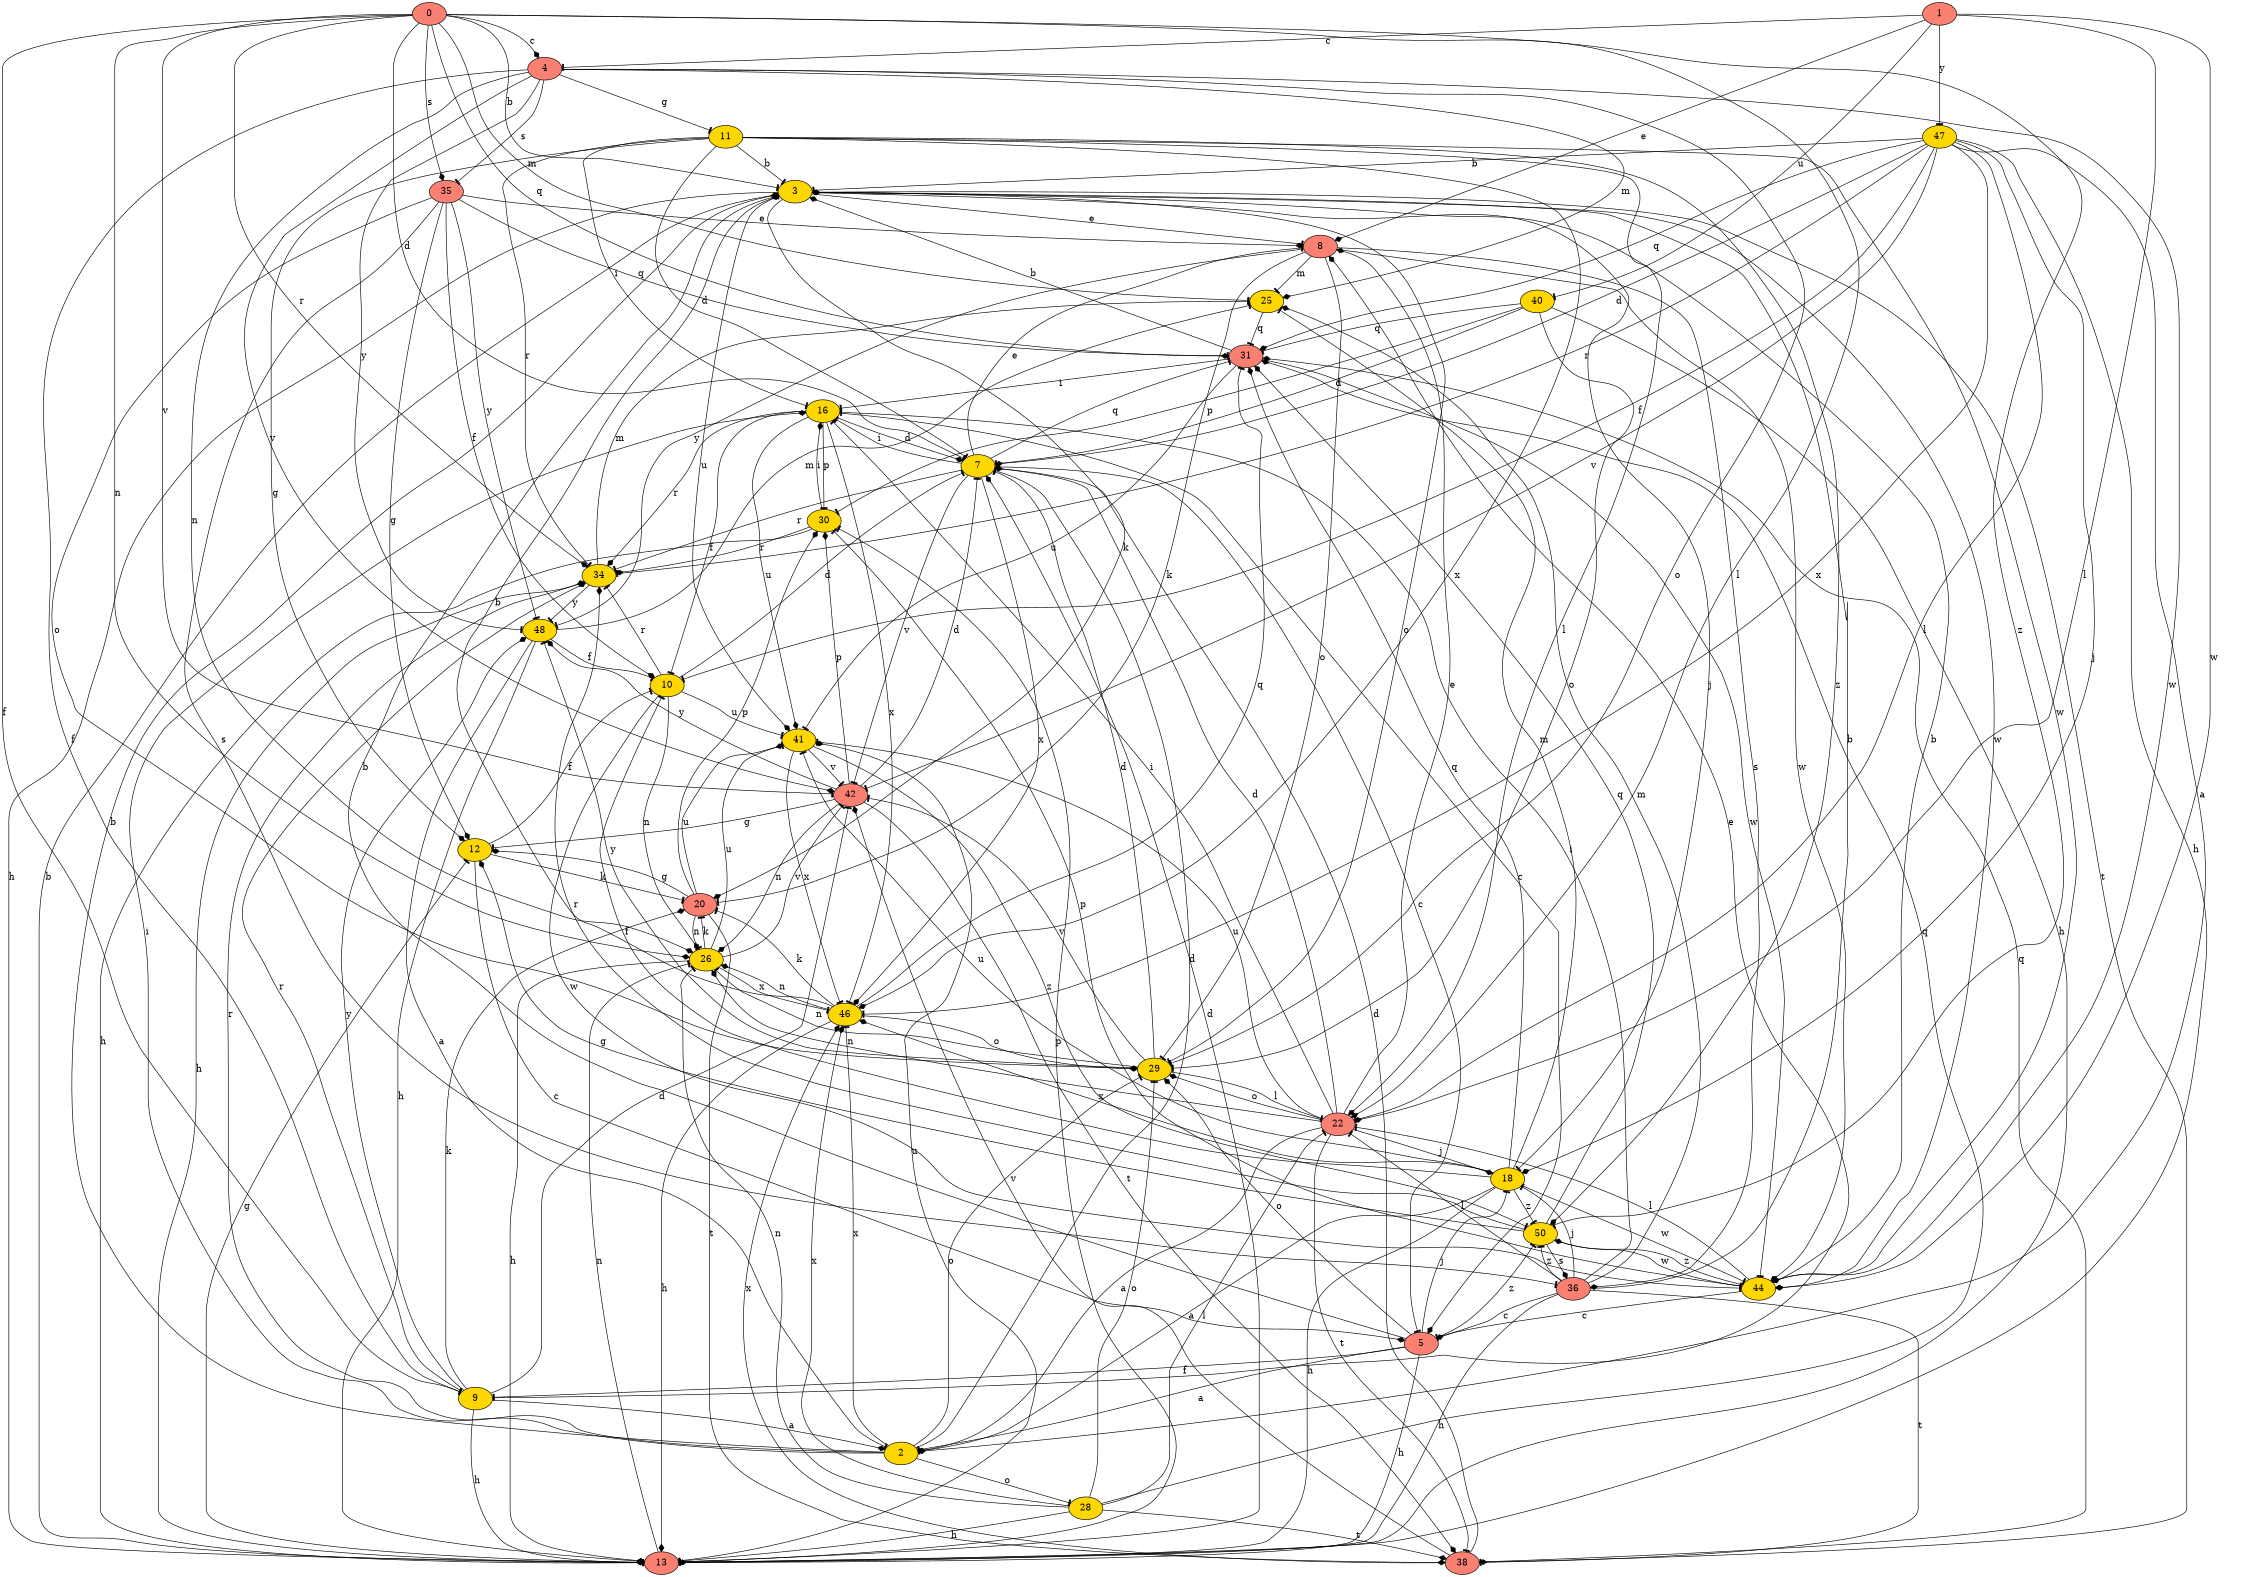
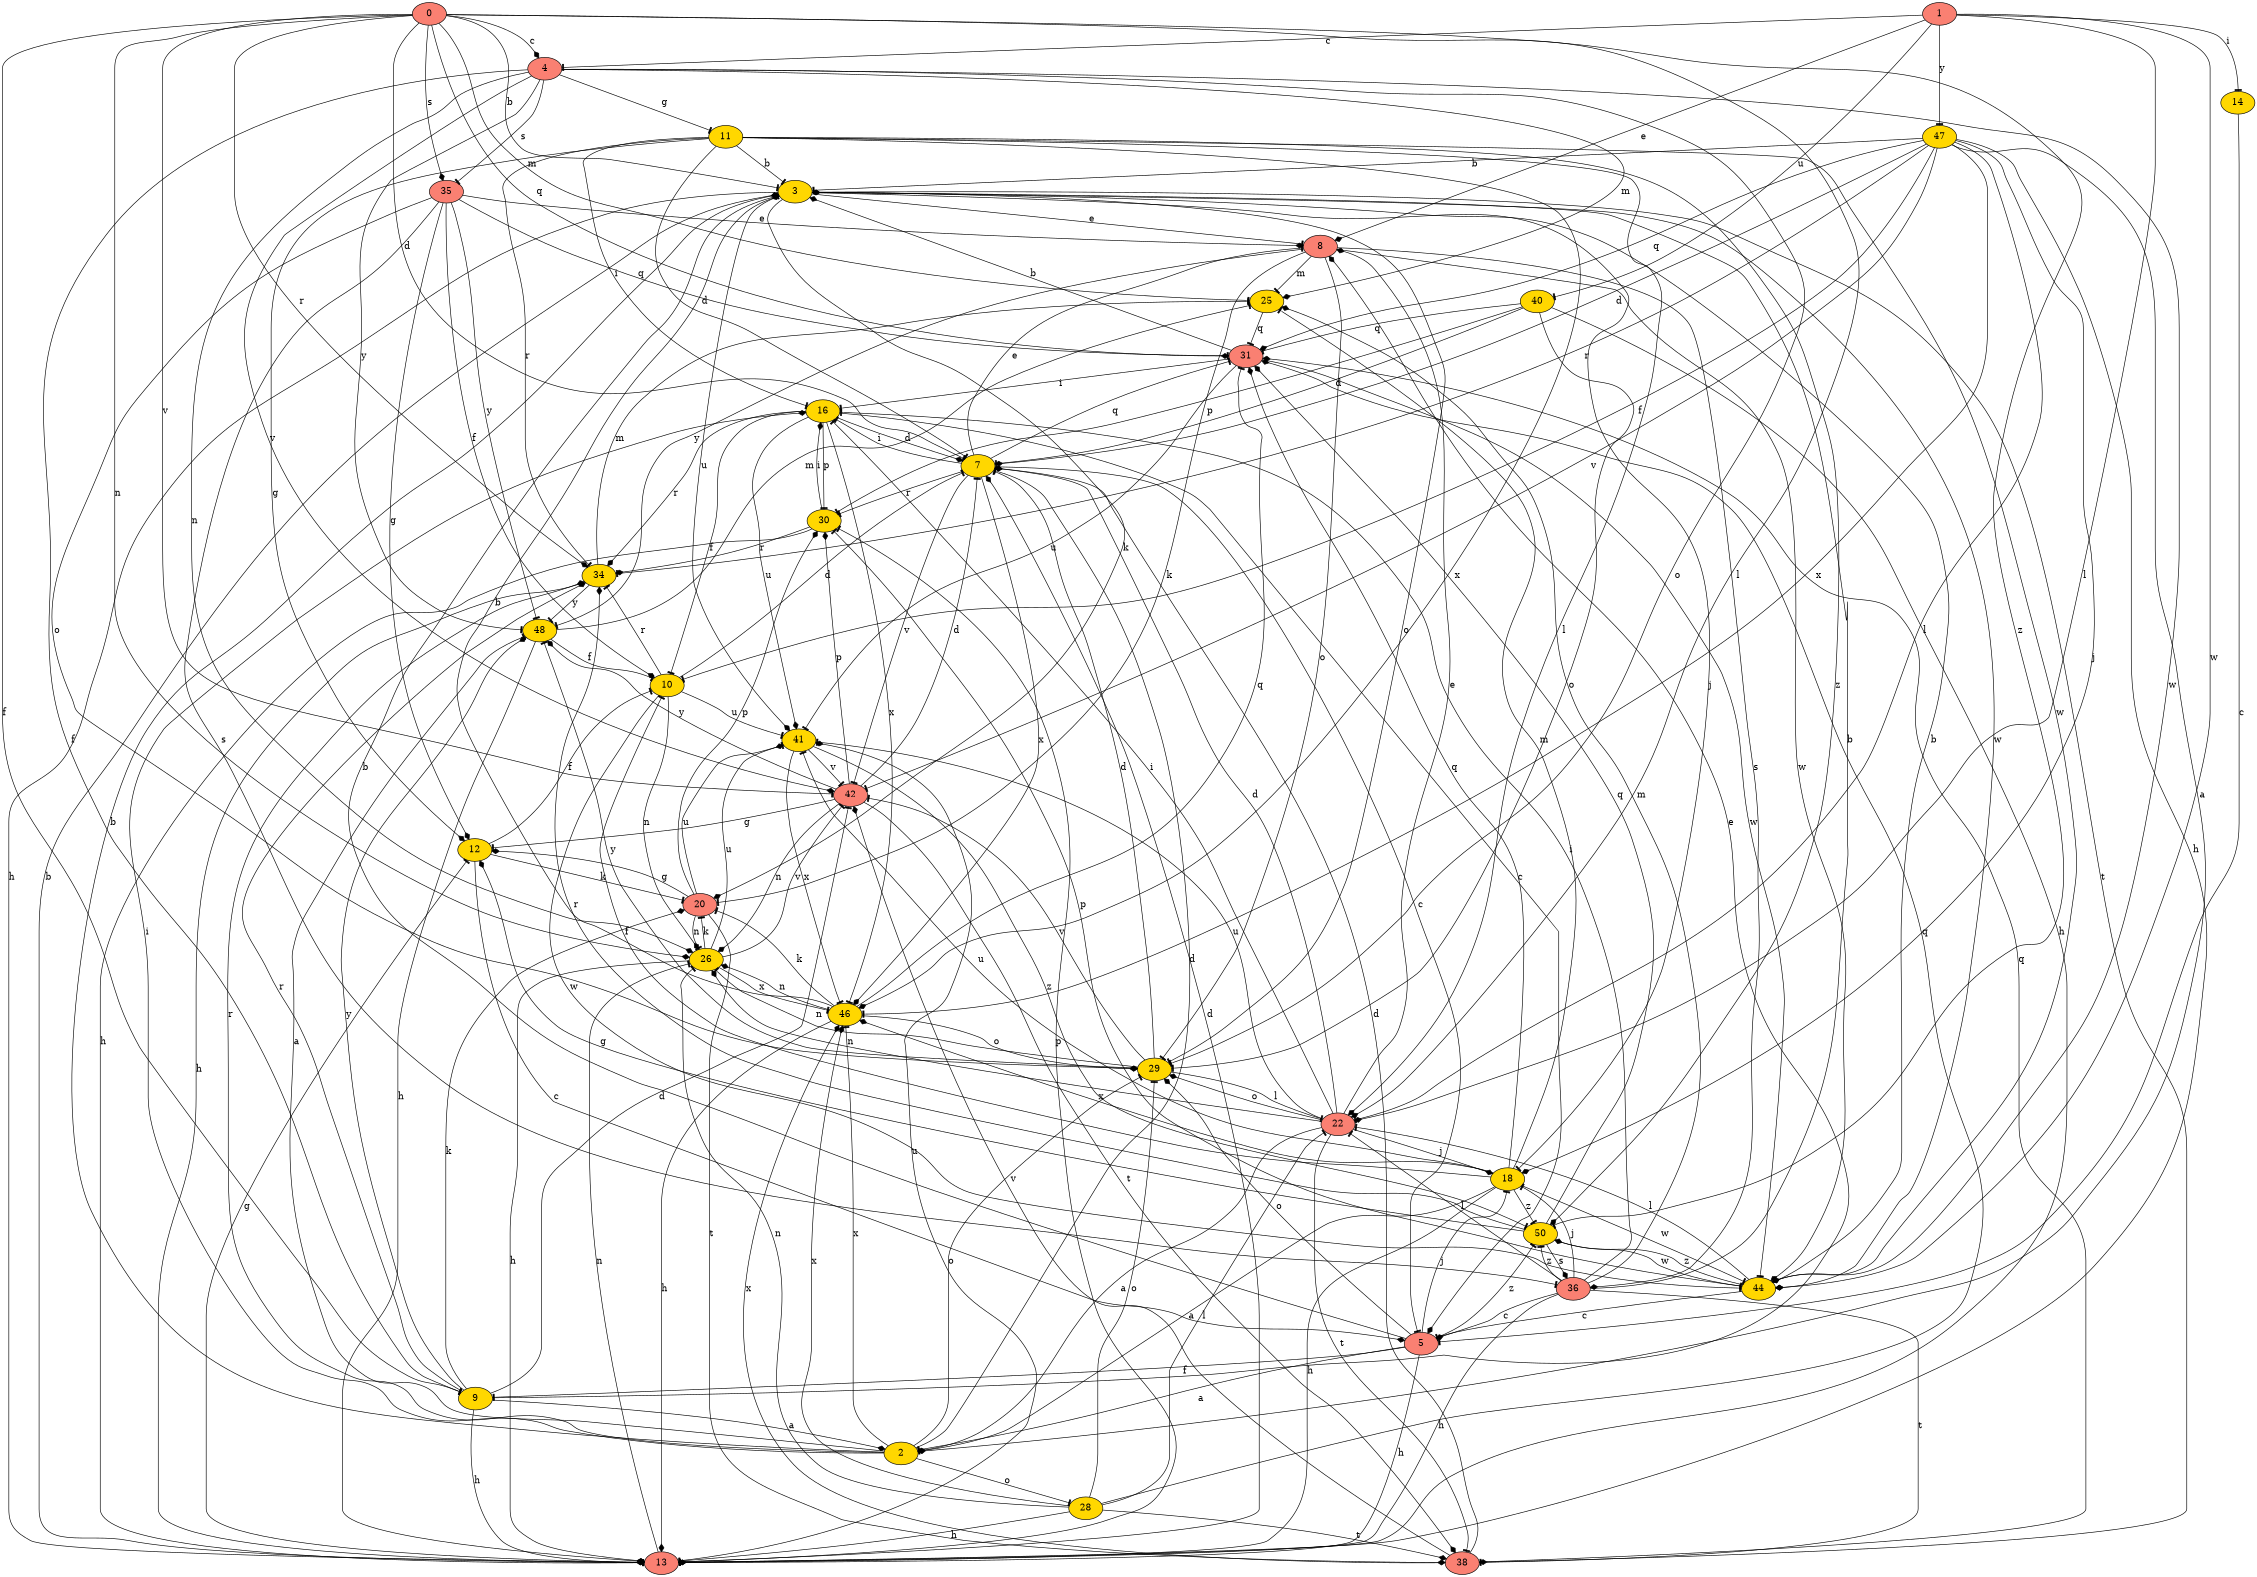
none -> (2238, 103)
(787, 512) -> (905, 490)
(491, 1121) -> (301, 1241)
